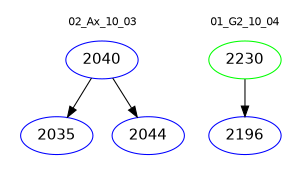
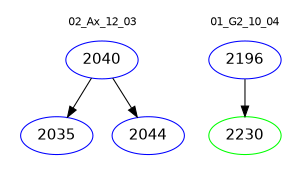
(103, 23) -> (103, 23)
(245, 93) -> (245, 93)
